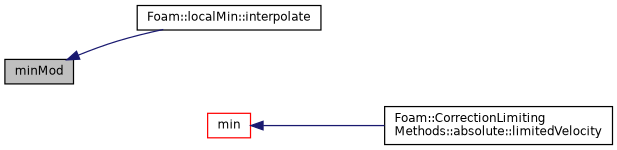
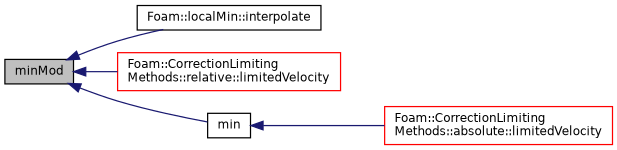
none -> (229, 72)
none -> (143, 108)
(229, 126) -> (229, 126)
(499, 126) -> (499, 126)
